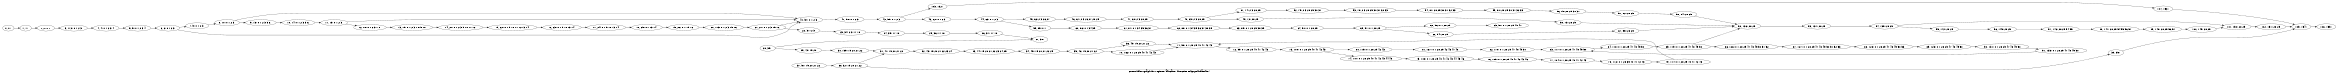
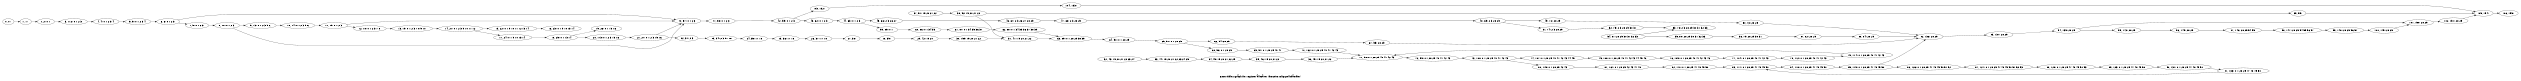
(1406, 10) -> (1656, 32)
(583, 27) -> (486, 33)
(701, 27) -> (581, 38)
(851, 32) -> (722, 39)
(903, 41) -> (869, 39)
(912, 51) -> (1044, 39)
(1107, 52) -> (1291, 50)
(1627, 62) -> (1809, 58)
